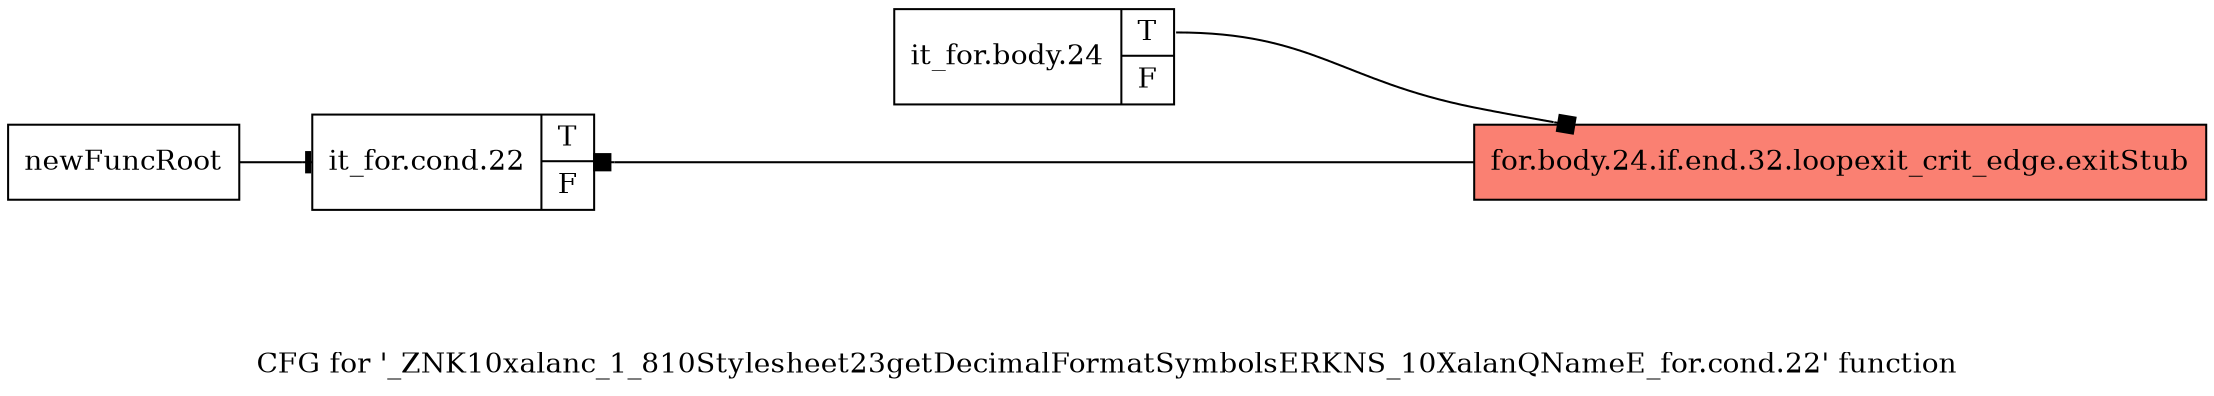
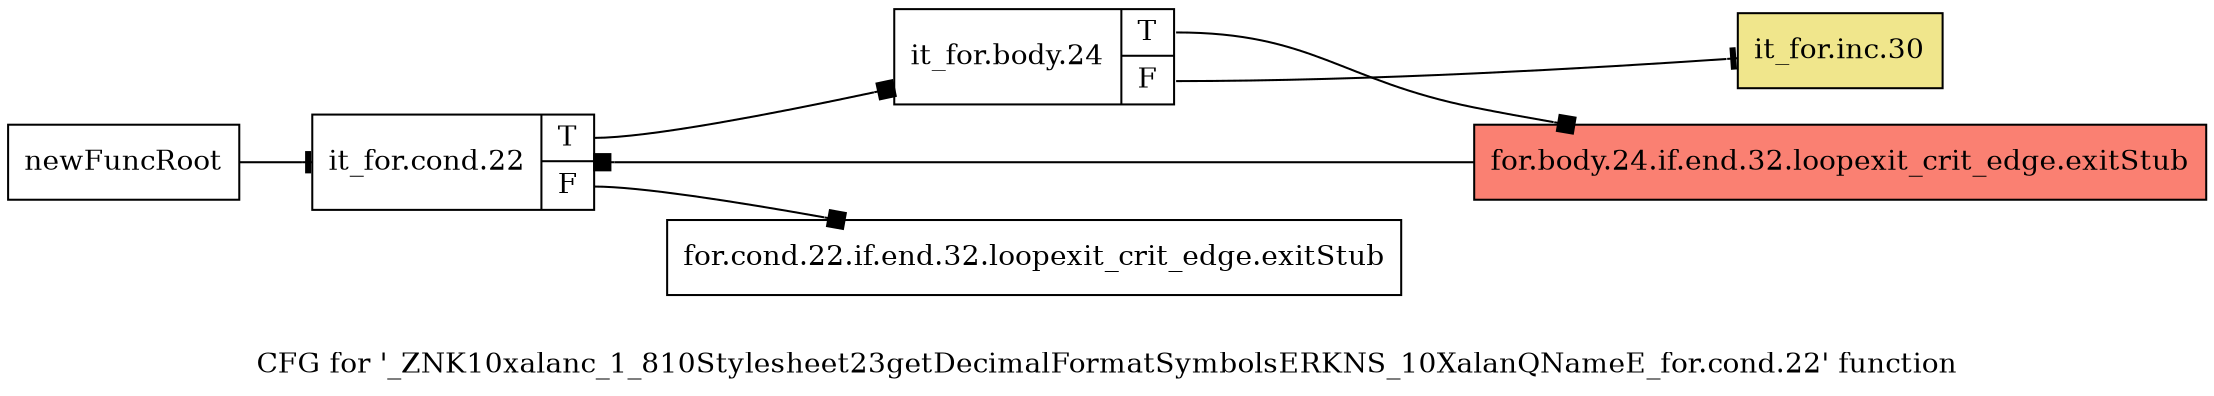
none -> (1840, 51)
none -> (735, 120)
none -> (1034, 258)
